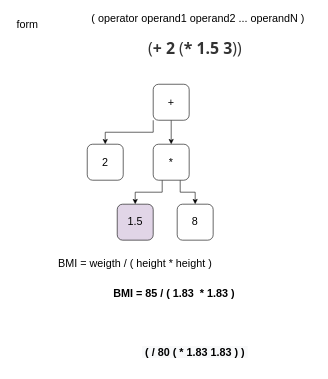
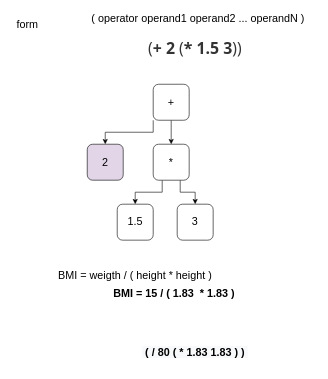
(105, 162) -> (105, 162)
(135, 222) -> (135, 222)
(195, 222) -> (195, 222)
(135, 264) -> (135, 276)
(174, 294) -> (174, 294)
